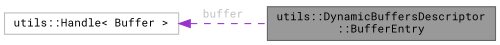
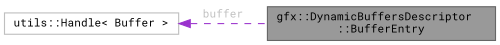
(381, 24) -> (381, 24)
